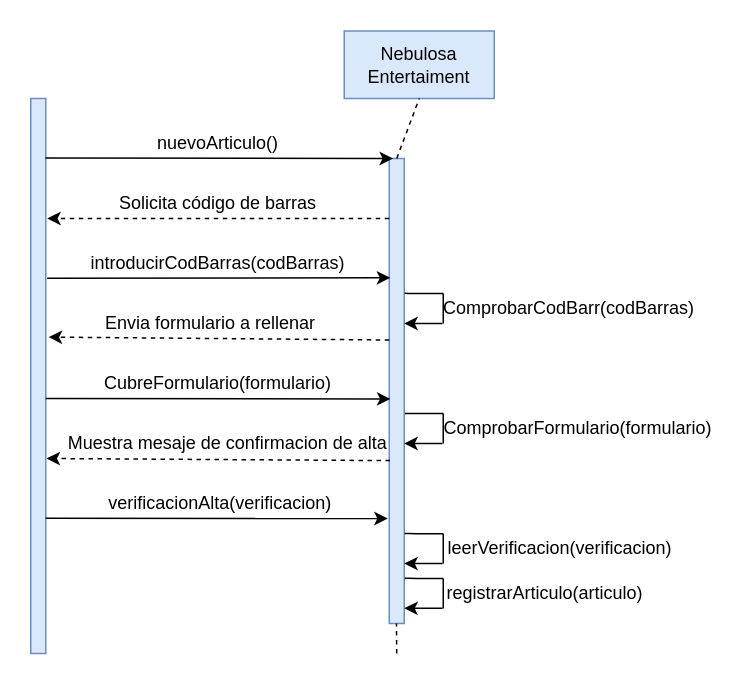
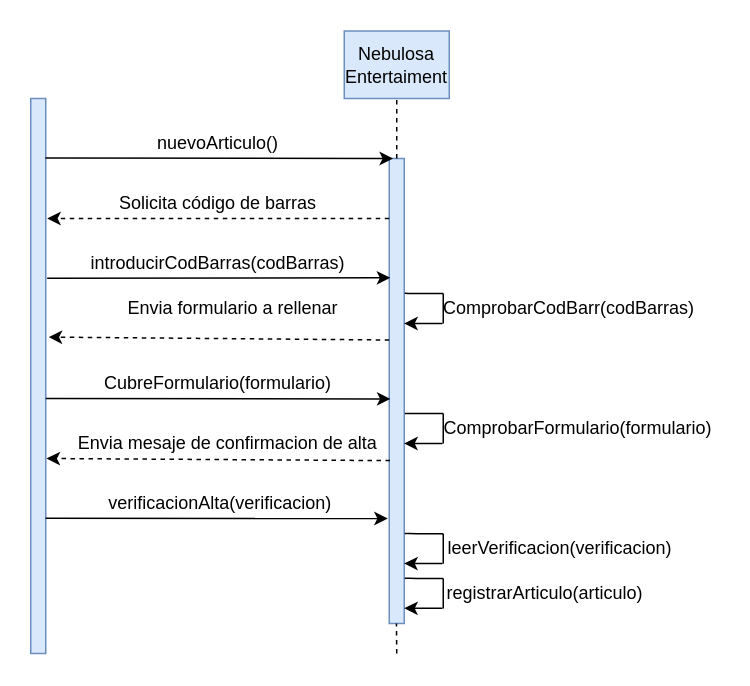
(419, 65) -> (397, 65)
(211, 323) -> (233, 308)
(228, 443) -> (228, 443)
